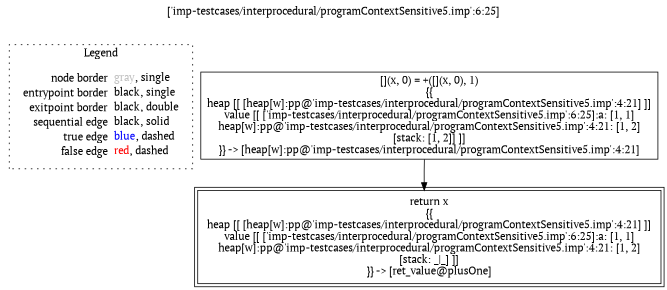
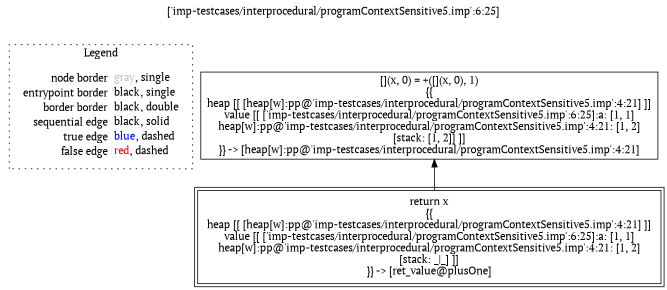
(70, 108) -> (77, 108)
(424, 171) -> (435, 179)
